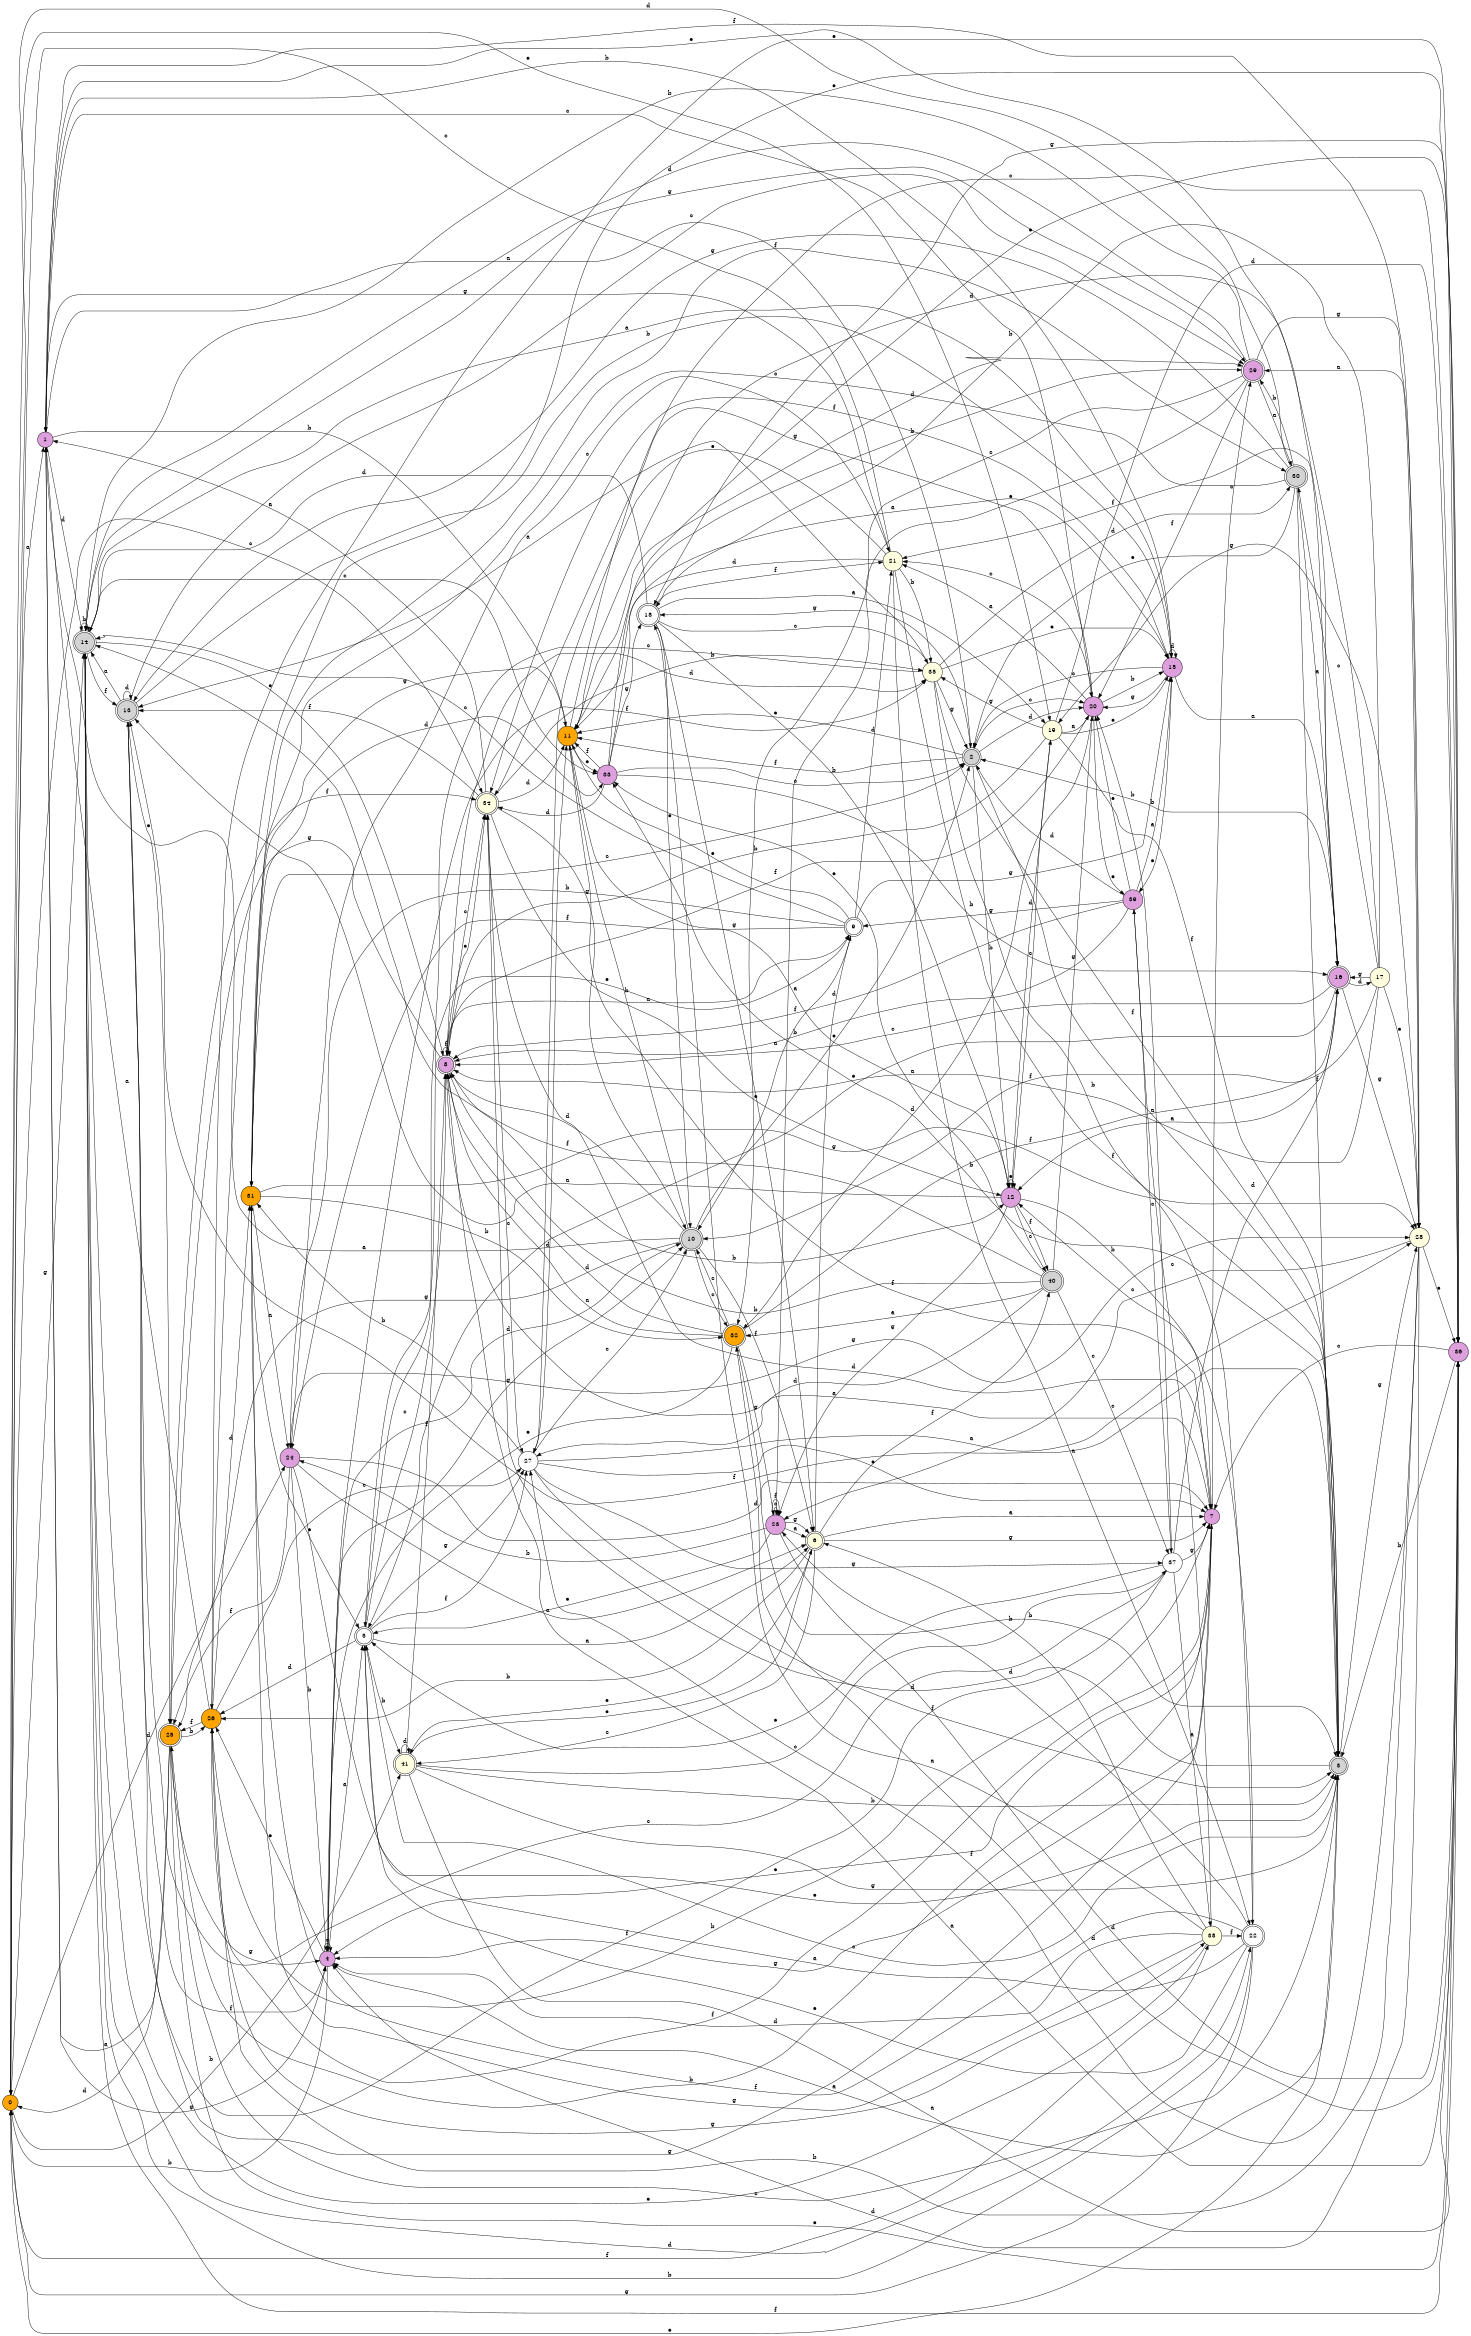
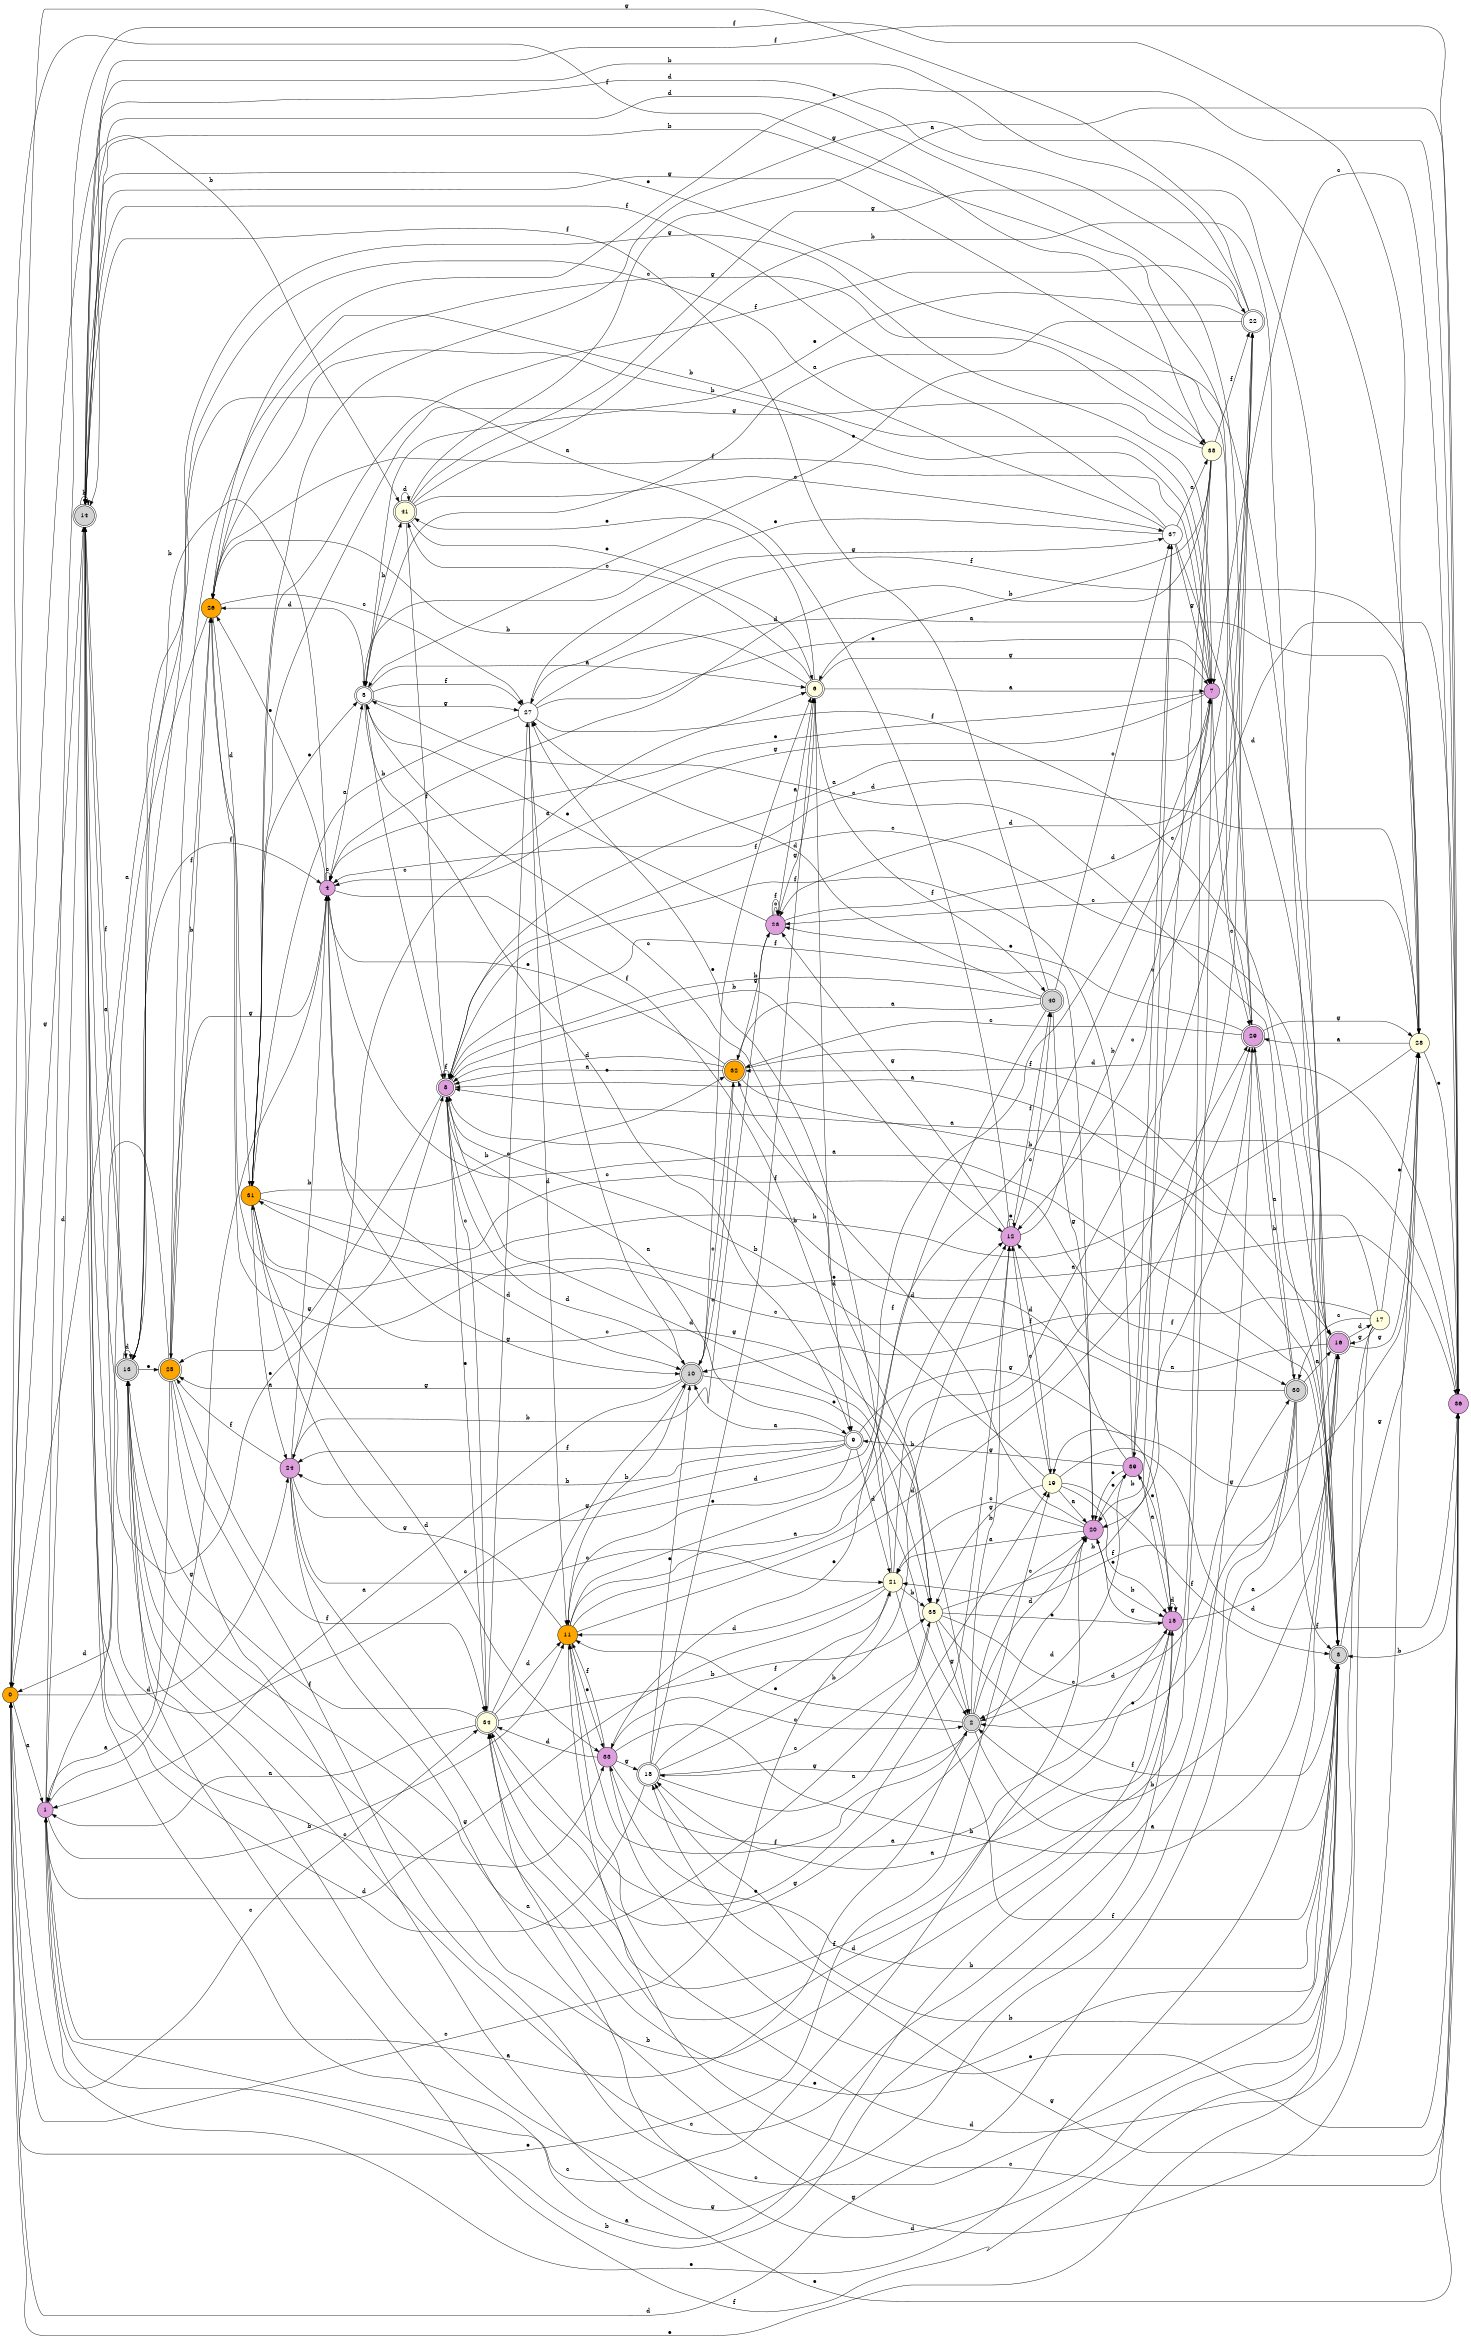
(718, 2081) -> (338, 321)
